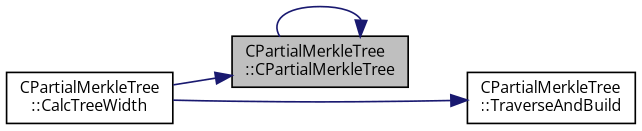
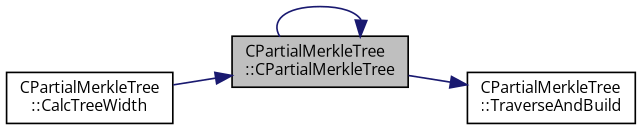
(312, 102) -> (429, 79)
